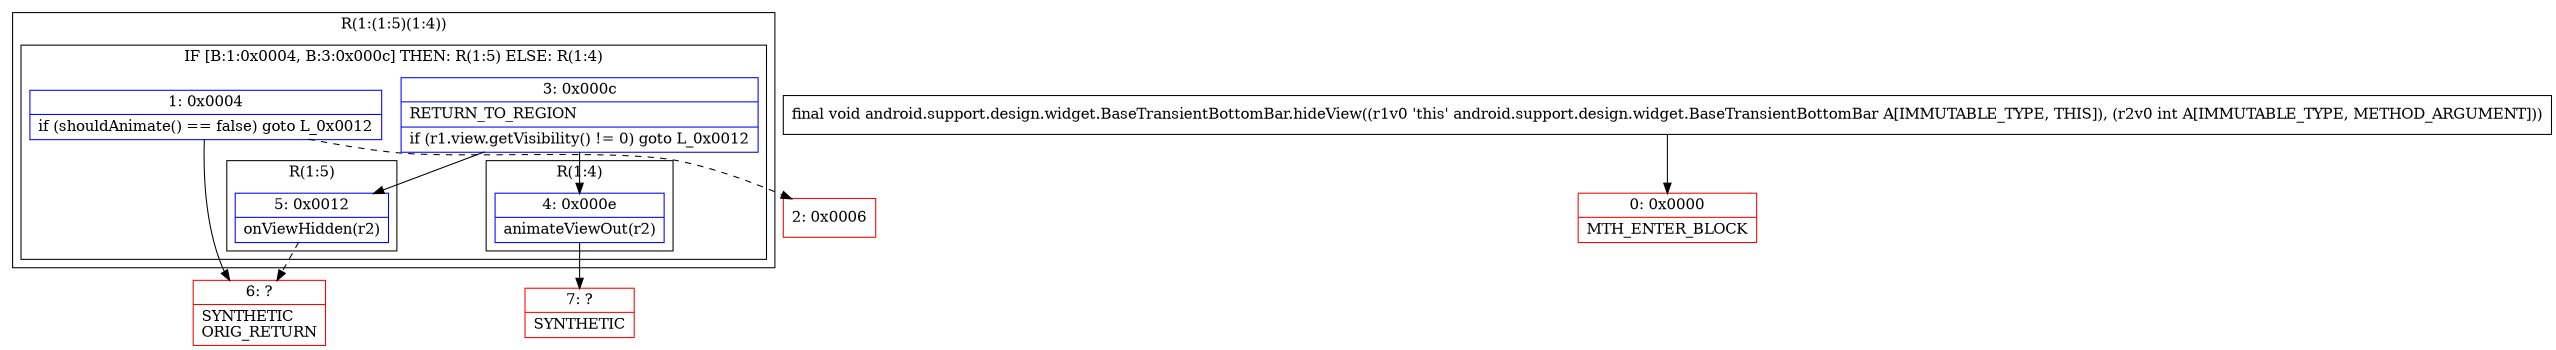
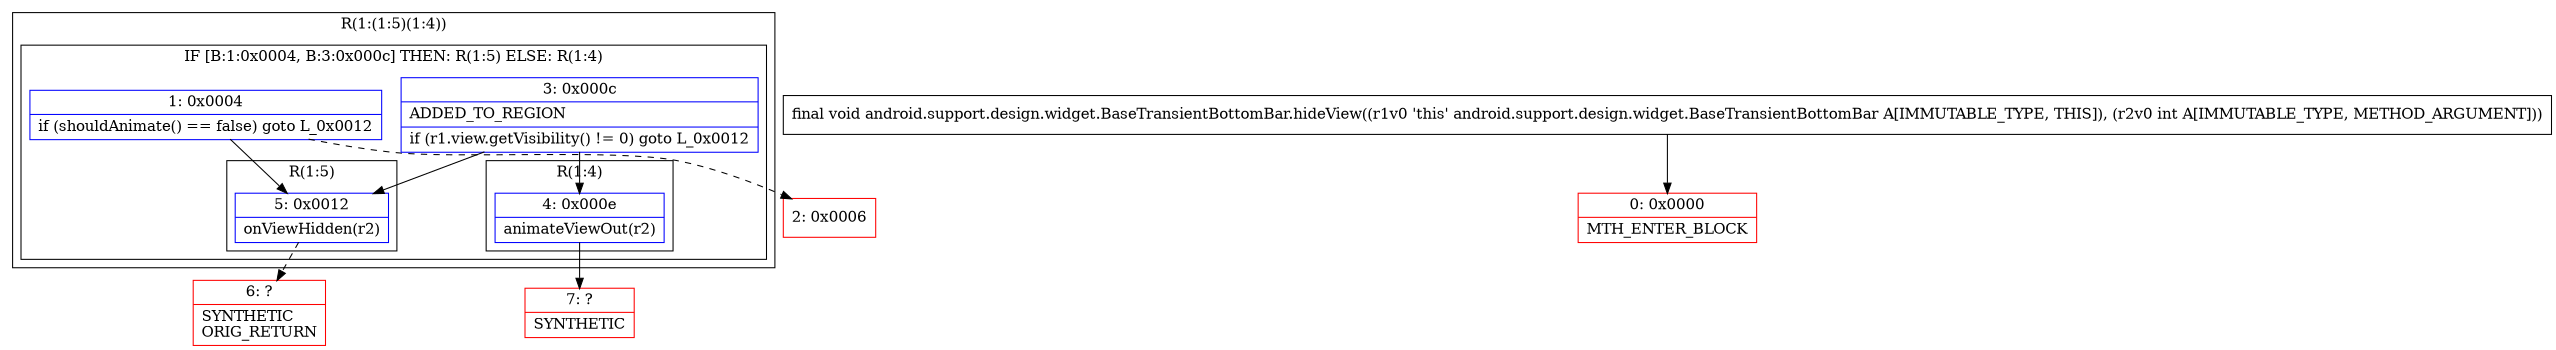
(493, 114) -> (488, 114)
(207, 206) -> (260, 167)
